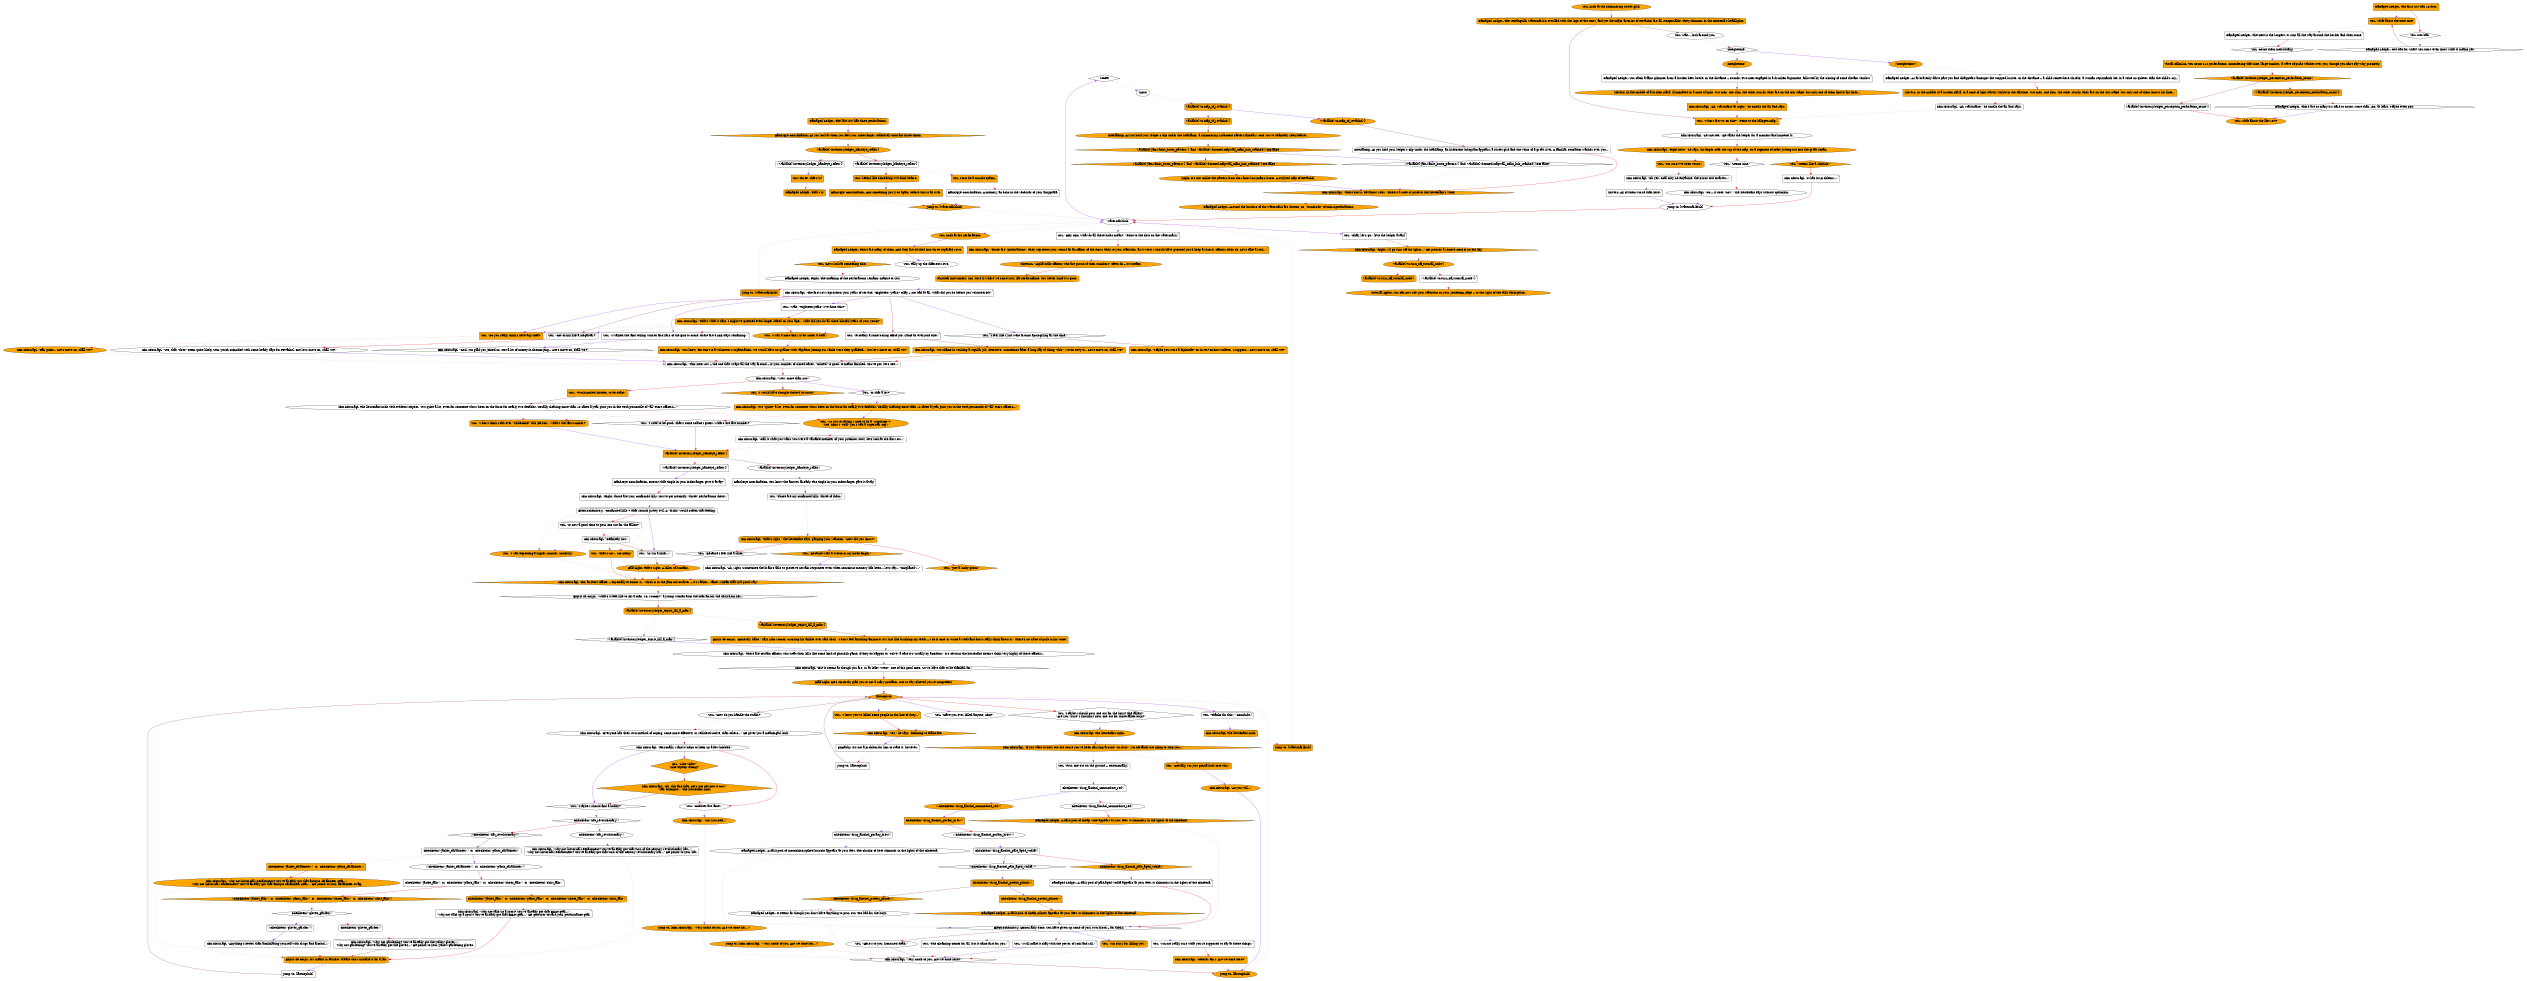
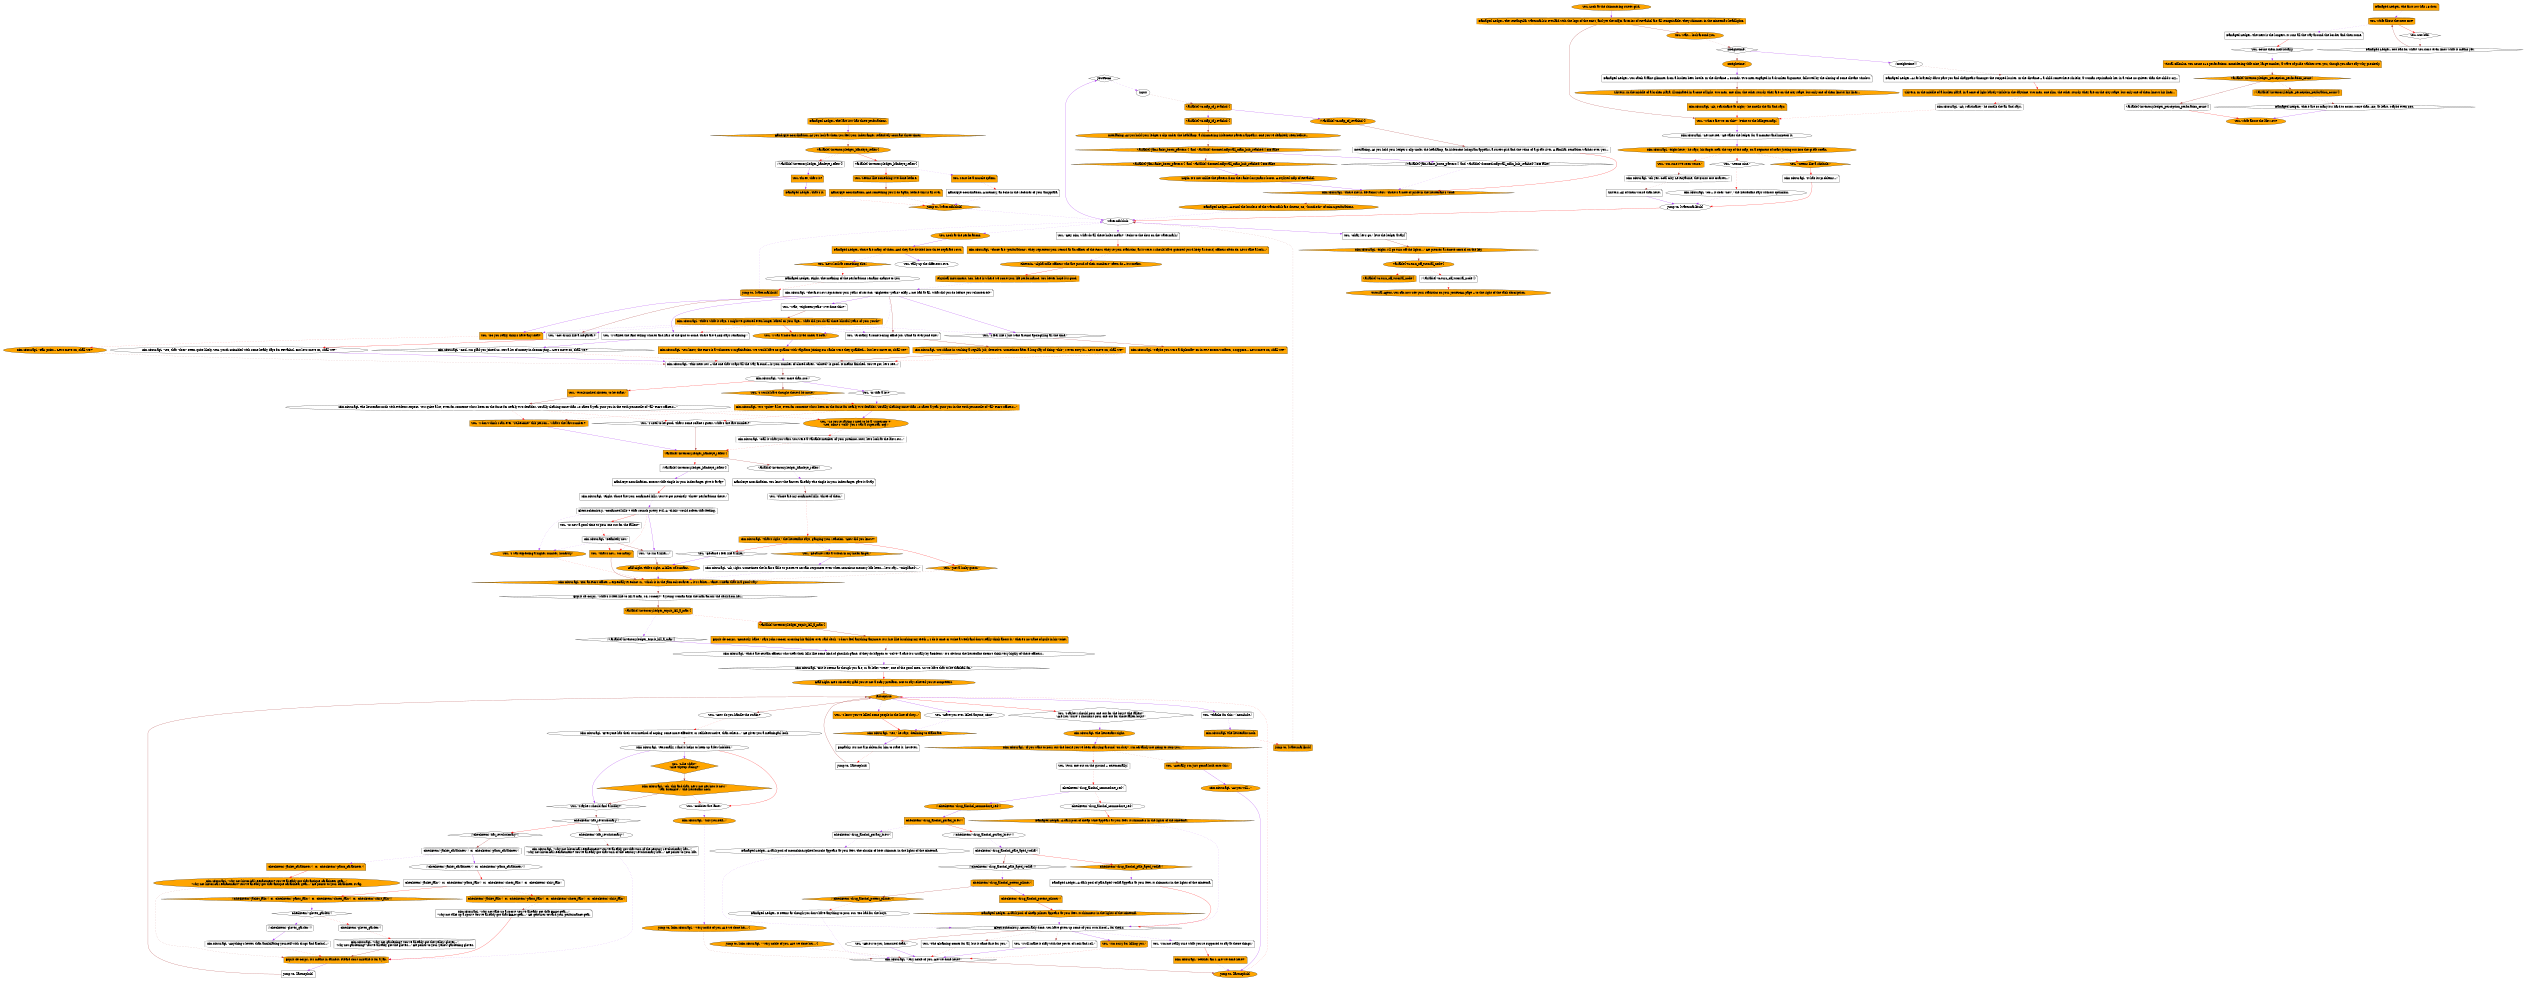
(2418, 19) -> (2406, 28)
(1695, 36) -> (1695, 36)
(1906, 64) -> (1906, 64)
(1104, 78) -> (1104, 78)
